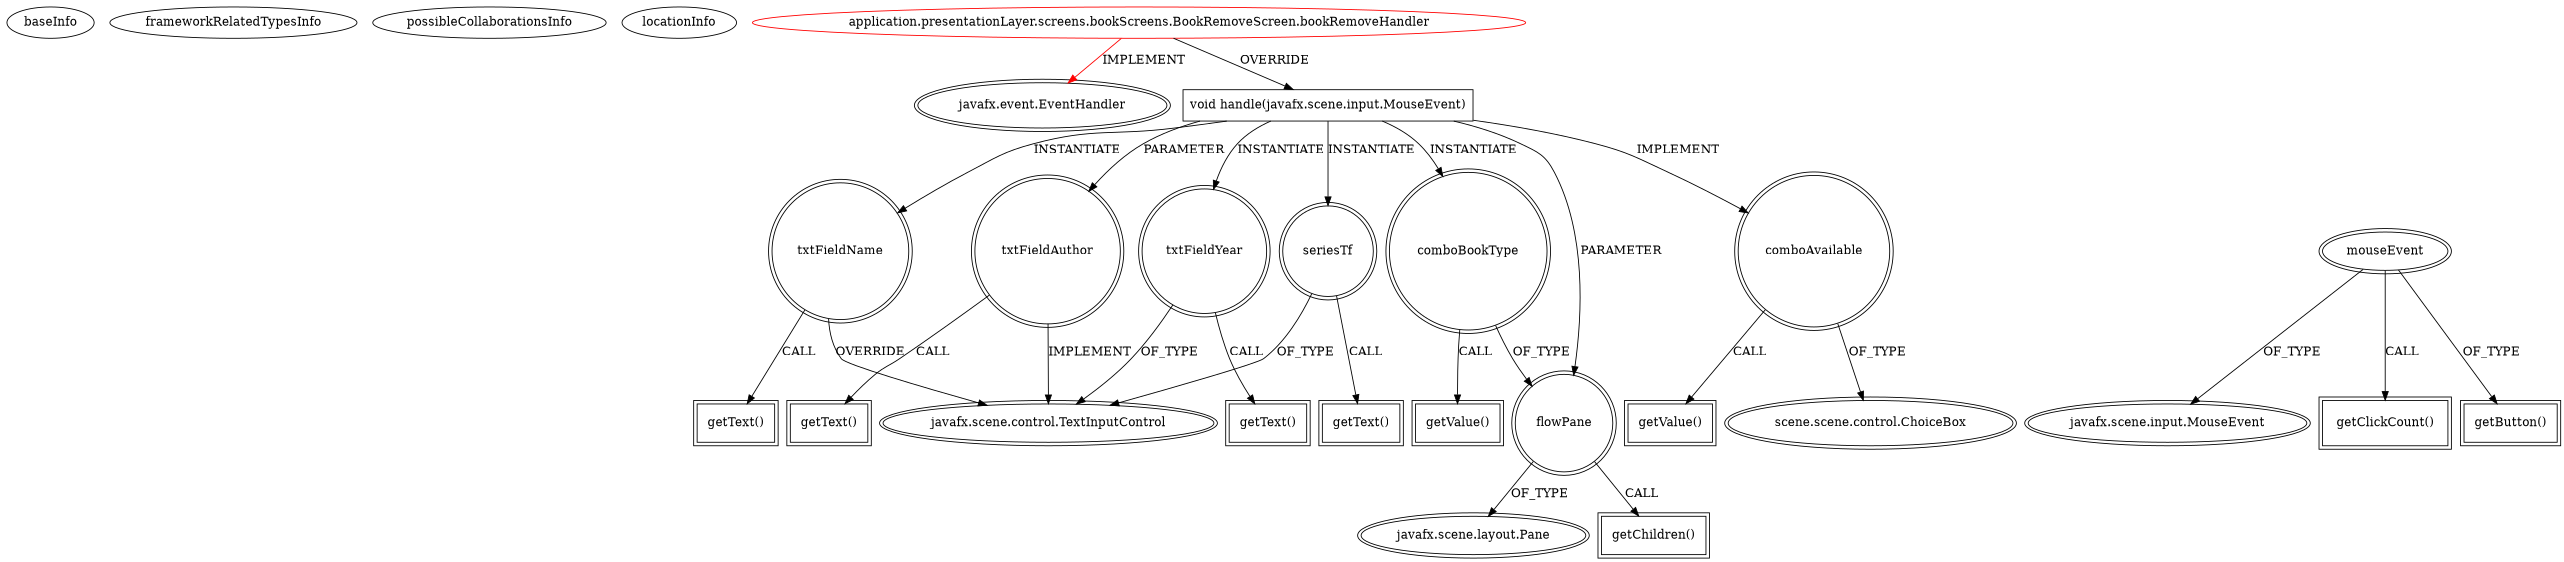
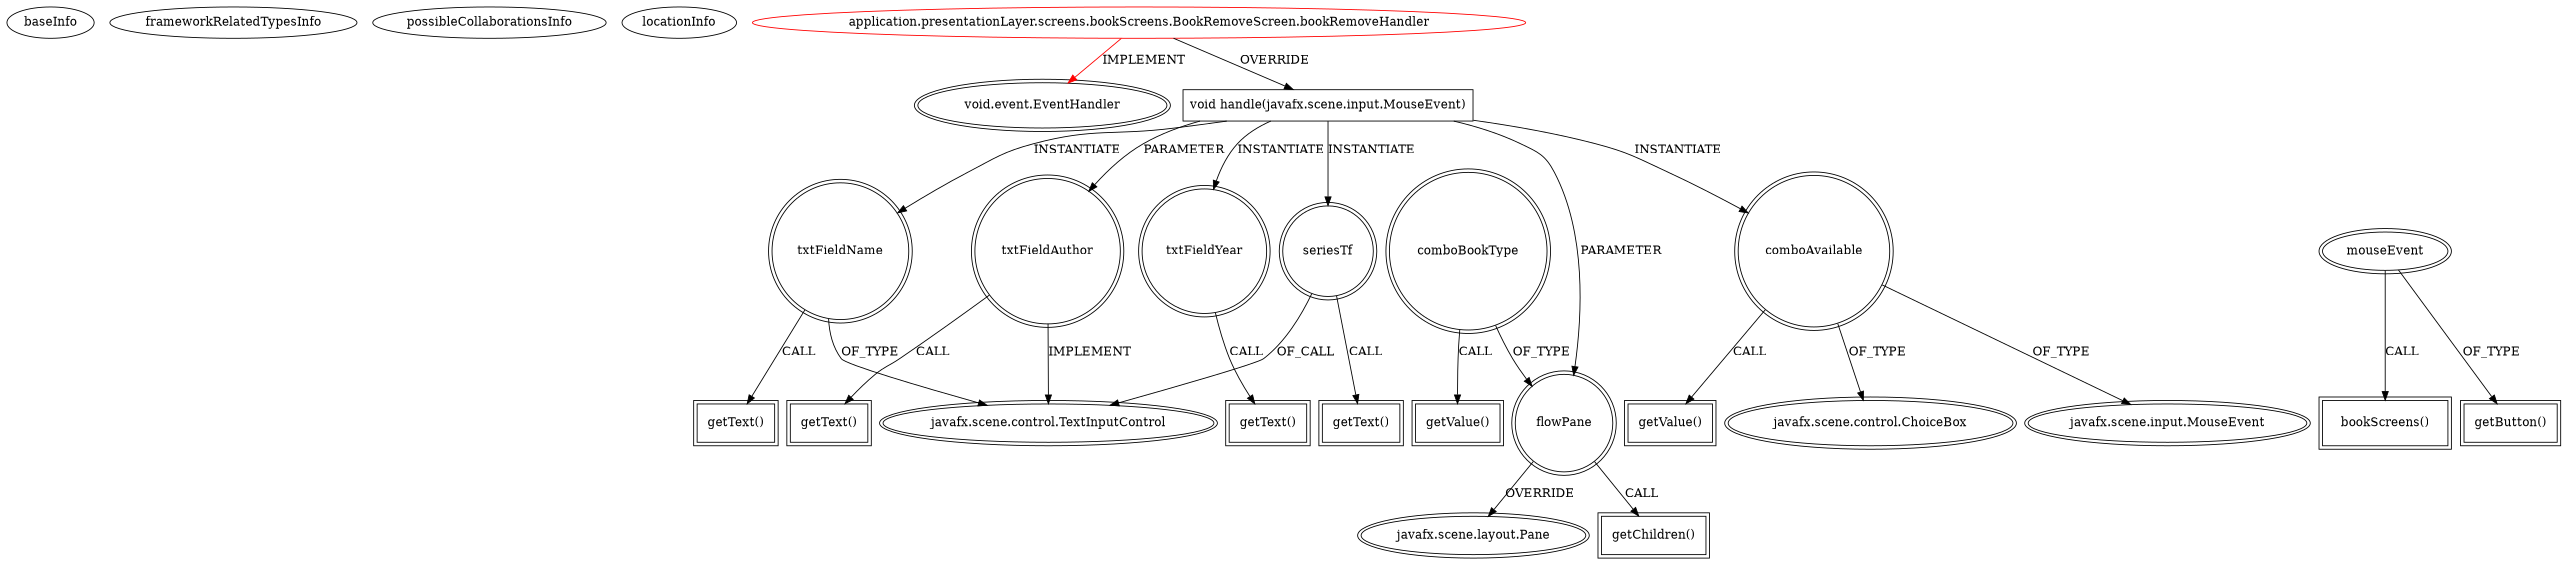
(1042, 105) -> (1042, 105)
(1414, 140) -> none
(1678, 150) -> (1678, 150)
(2280, 334) -> (2003, 343)
(870, 352) -> (870, 352)
(1306, 352) -> (1306, 352)
(1133, 357) -> none
(1871, 423) -> (1871, 423)
(2385, 423) -> (2385, 423)
(1540, 494) -> (1540, 494)
